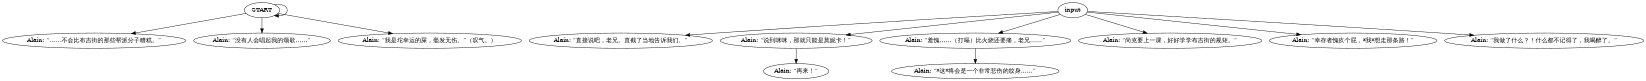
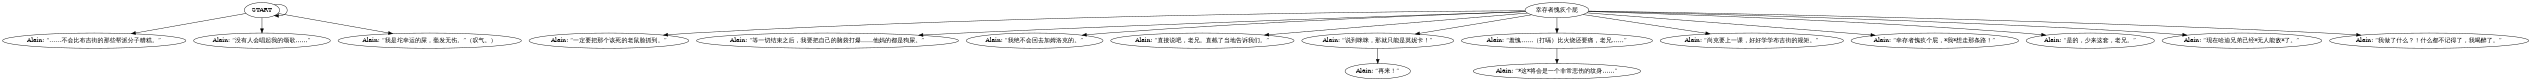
(1073, 10) -> (1557, 10)
none -> (609, 41)
none -> (827, 41)
none -> (1035, 41)
none -> (2090, 41)
none -> (2242, 41)
